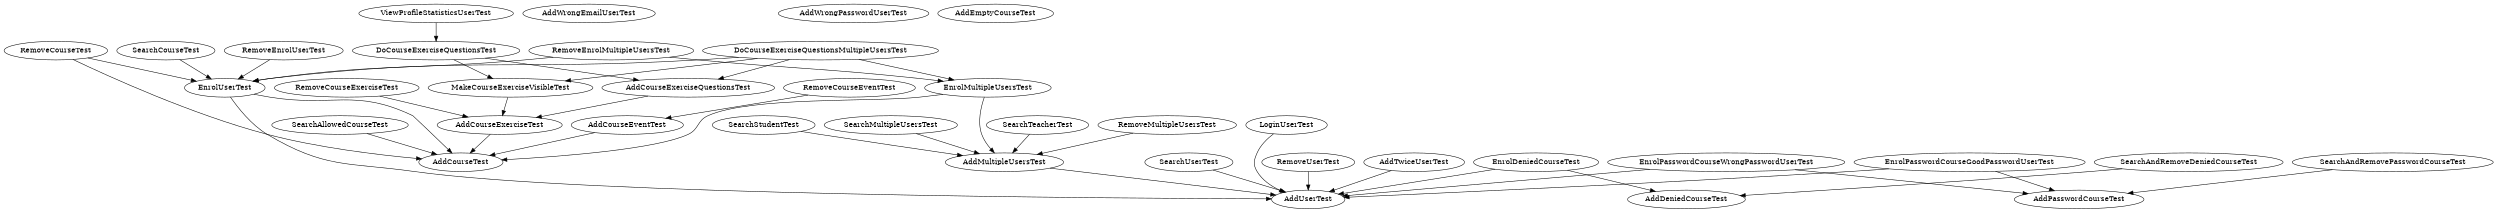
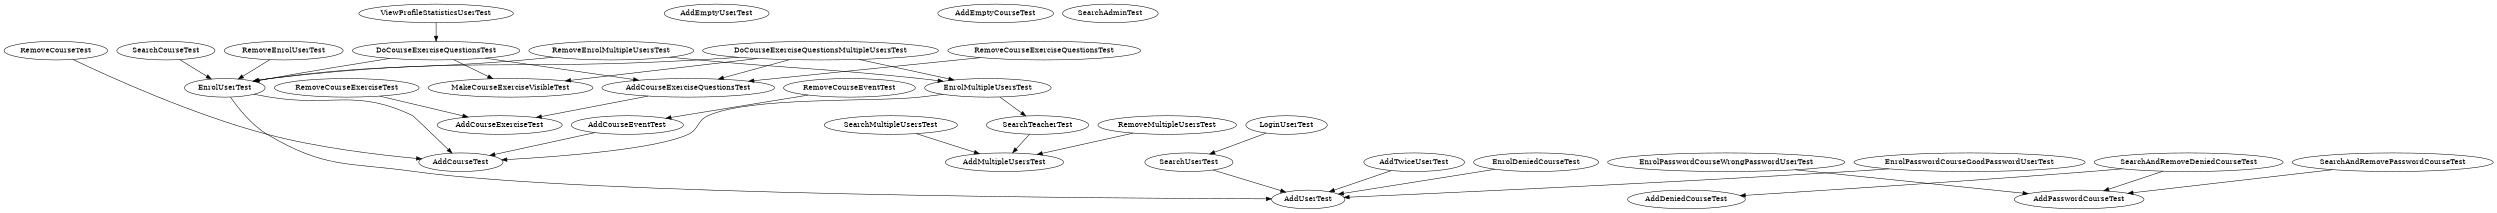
(589, 13) -> none
none -> (717, 13)
(854, 13) -> none
none -> (1110, 13)
none -> (1044, 51)
(140, 69) -> (325, 69)
(506, 104) -> none
(980, 124) -> (1011, 105)
(340, 125) -> none
(764, 125) -> none
(482, 142) -> none
(1308, 162) -> none
(1254, 164) -> (1240, 143)
(1609, 180) -> none
(2022, 180) -> (2136, 180)
(1160, 181) -> none
(1499, 182) -> none
